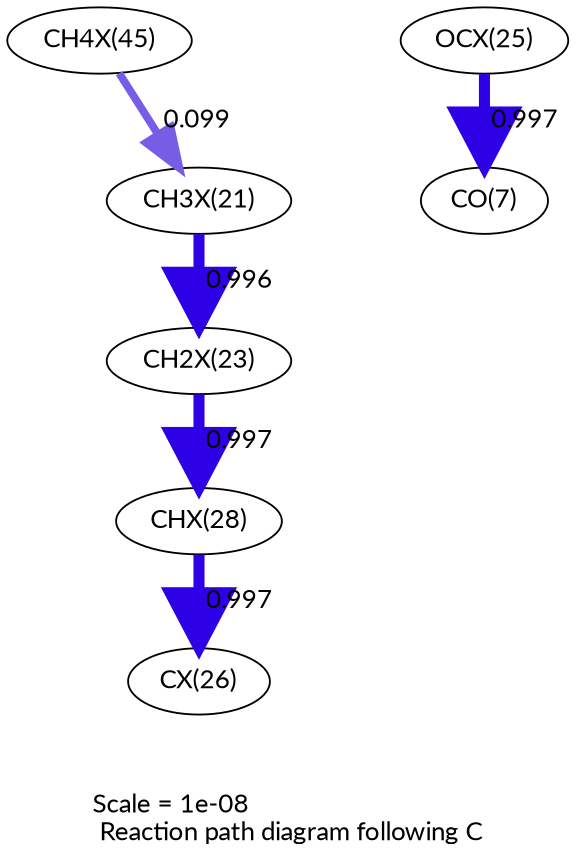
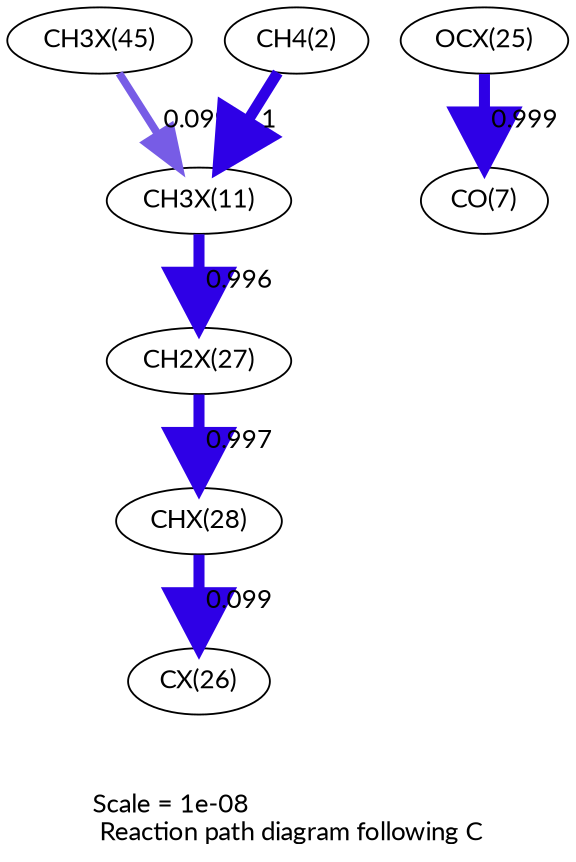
(100, 41) -> (100, 41)
none -> (297, 41)
(521, 121) -> (521, 121)
(199, 201) -> (199, 201)
(199, 361) -> (199, 361)
(236, 601) -> (236, 601)
